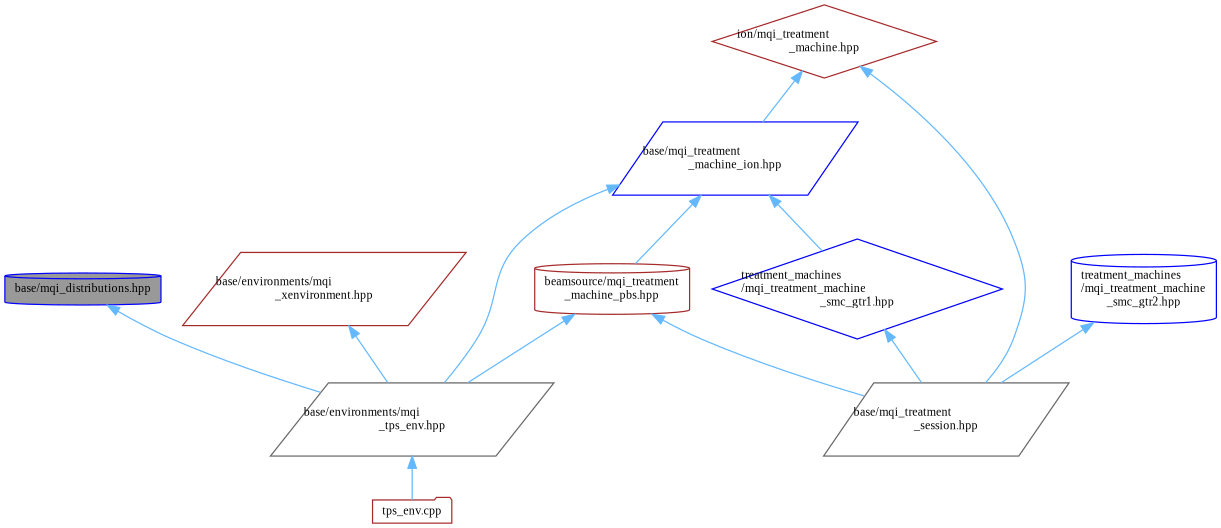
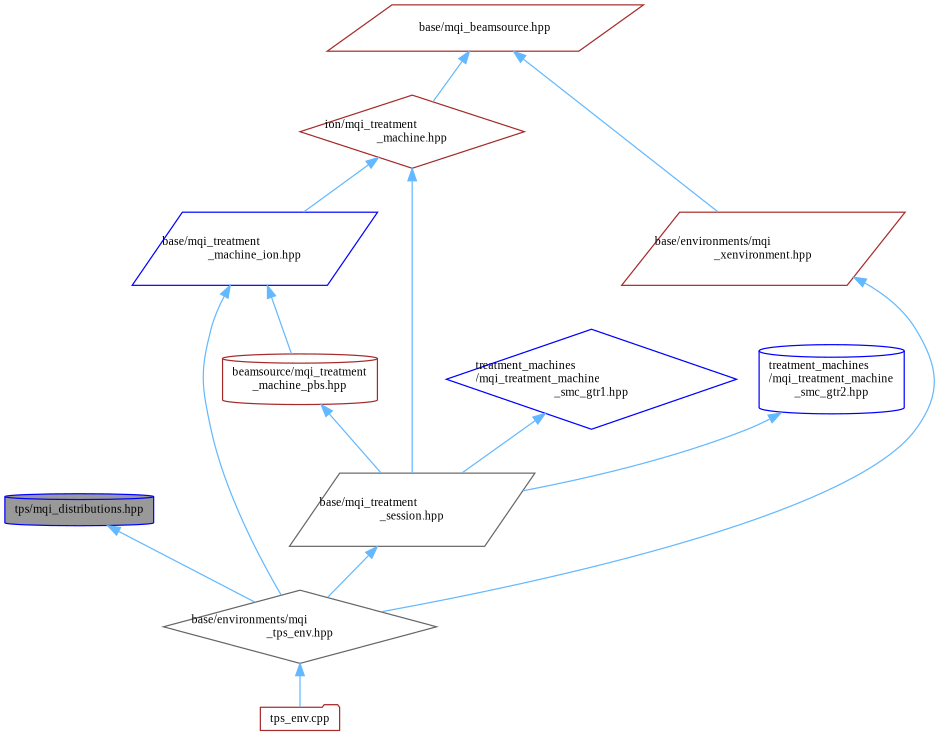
none -> (485, 28)
(800, 228) -> none
(83, 289) -> (79, 510)
(516, 352) -> (348, 576)
(412, 419) -> (300, 627)
